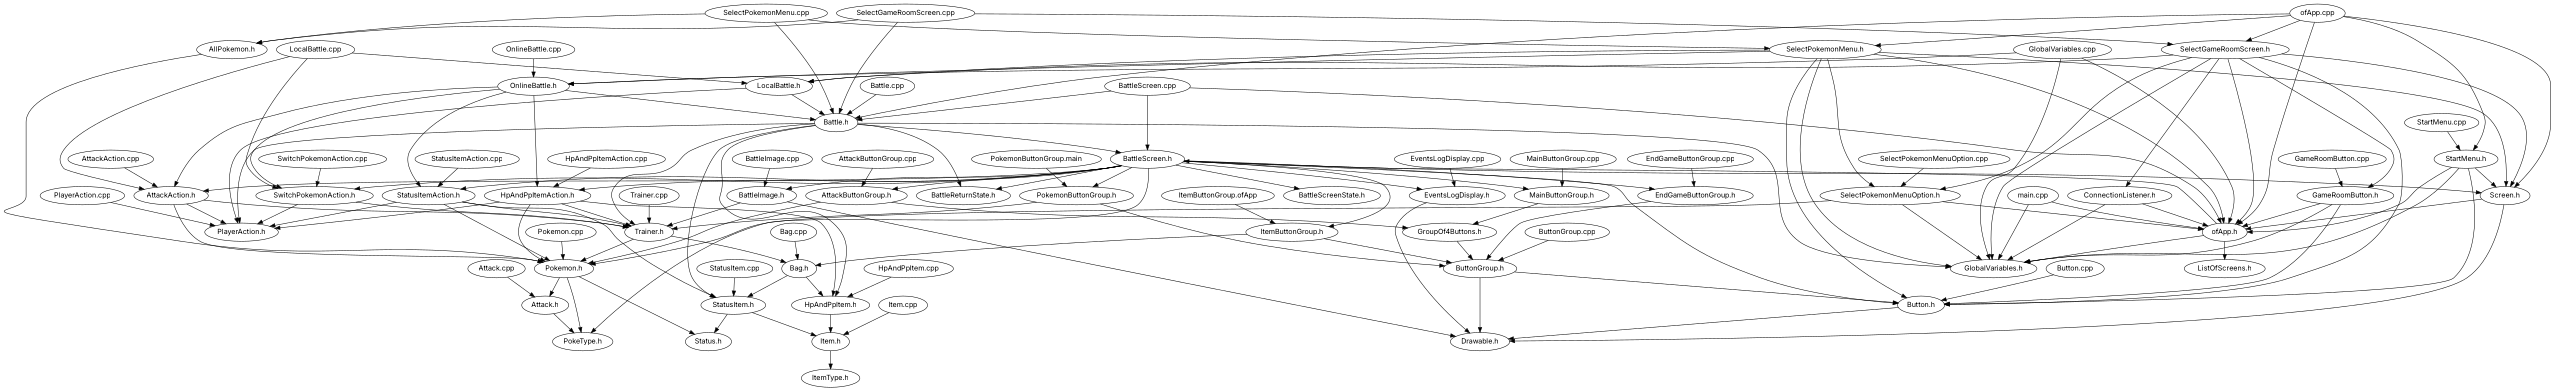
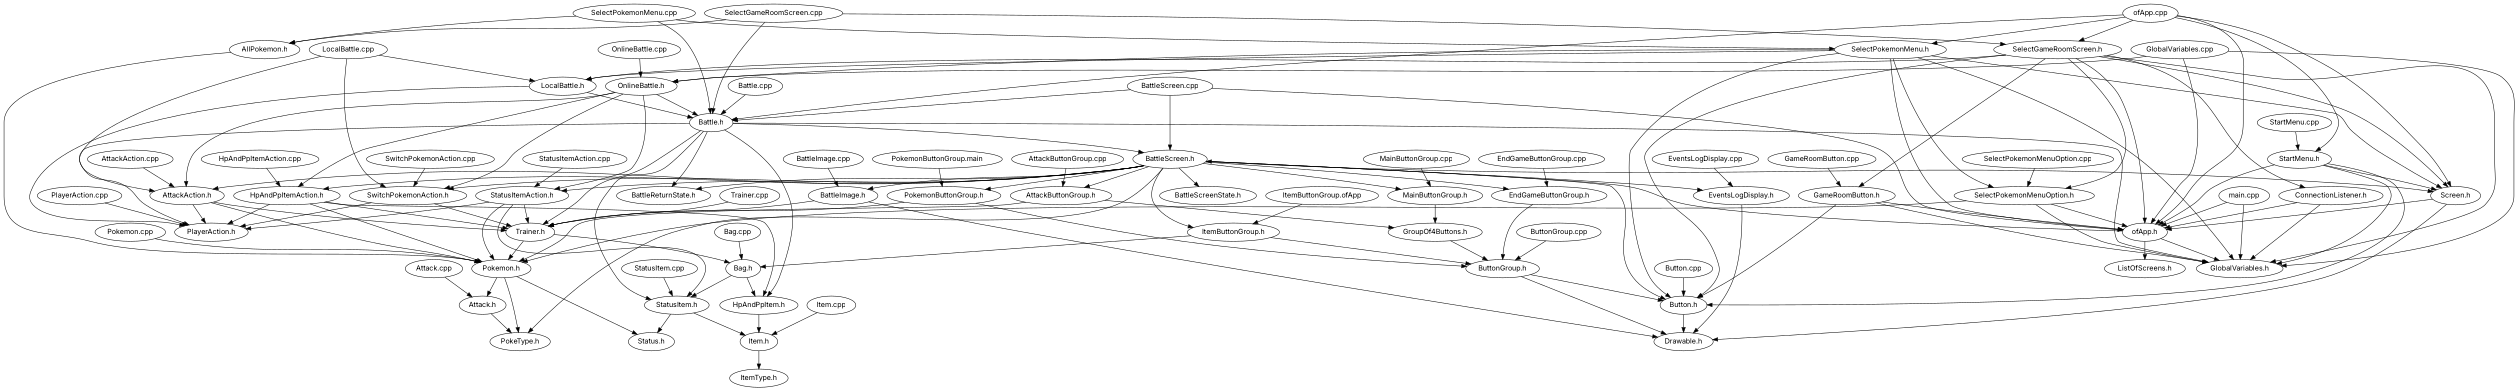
(909, 269) -> none
